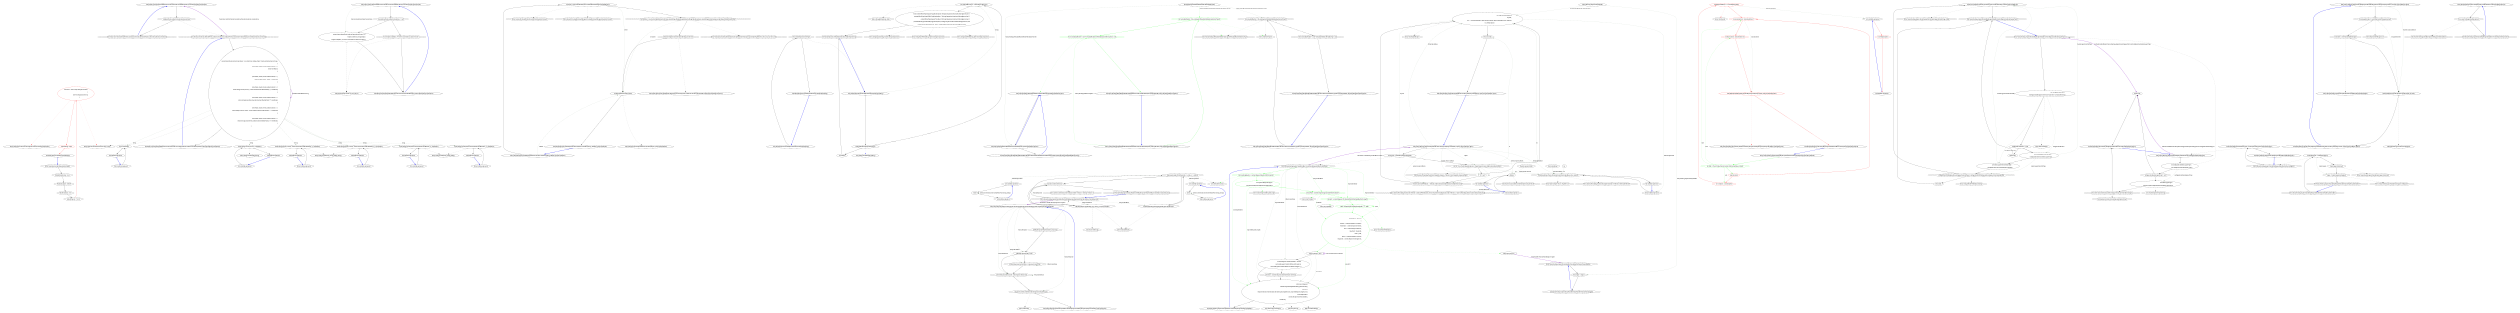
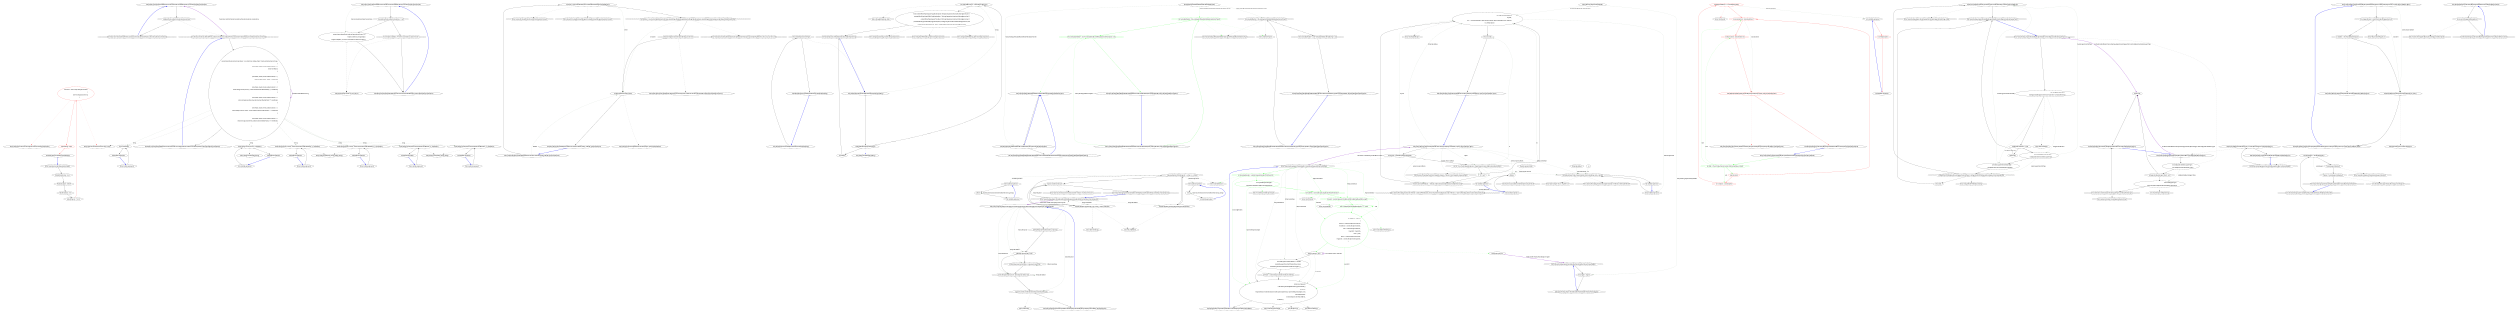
(2396, 37) -> (2396, 37)
